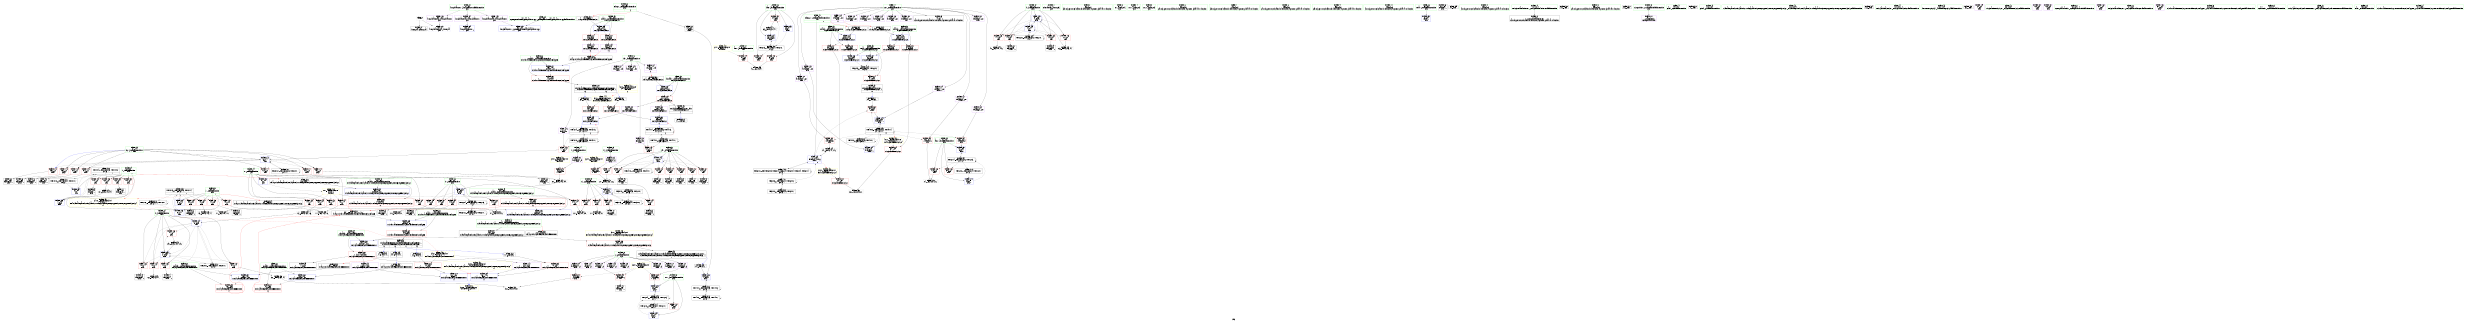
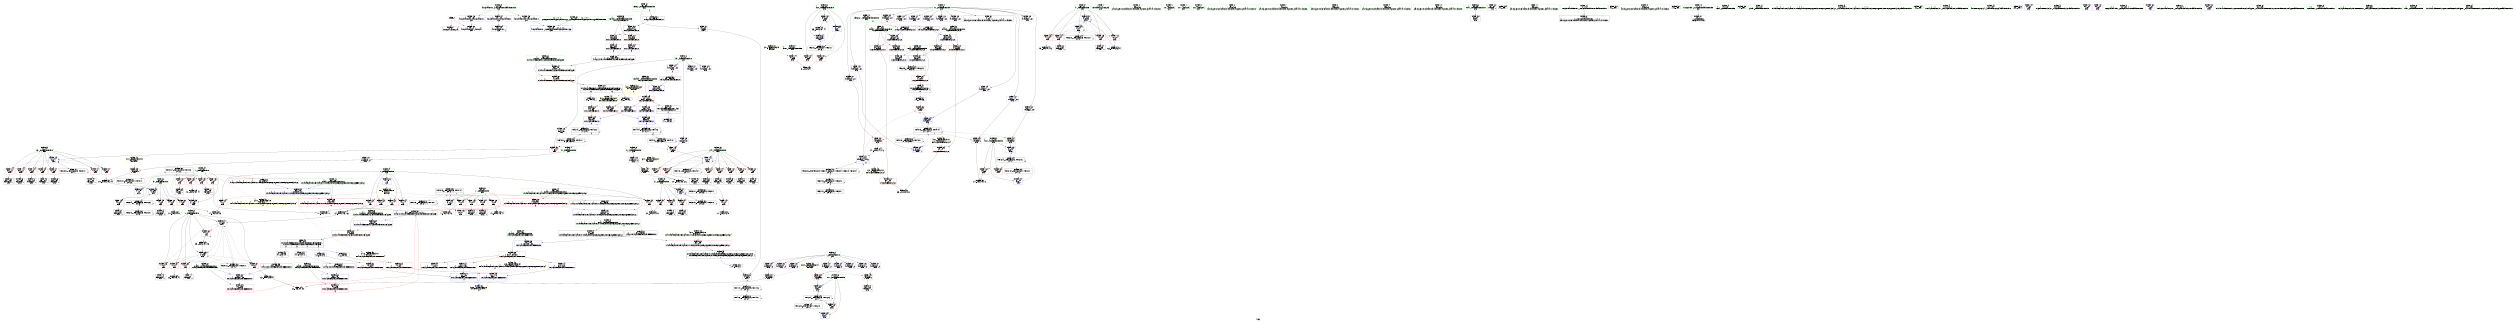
none -> (91, 181)
